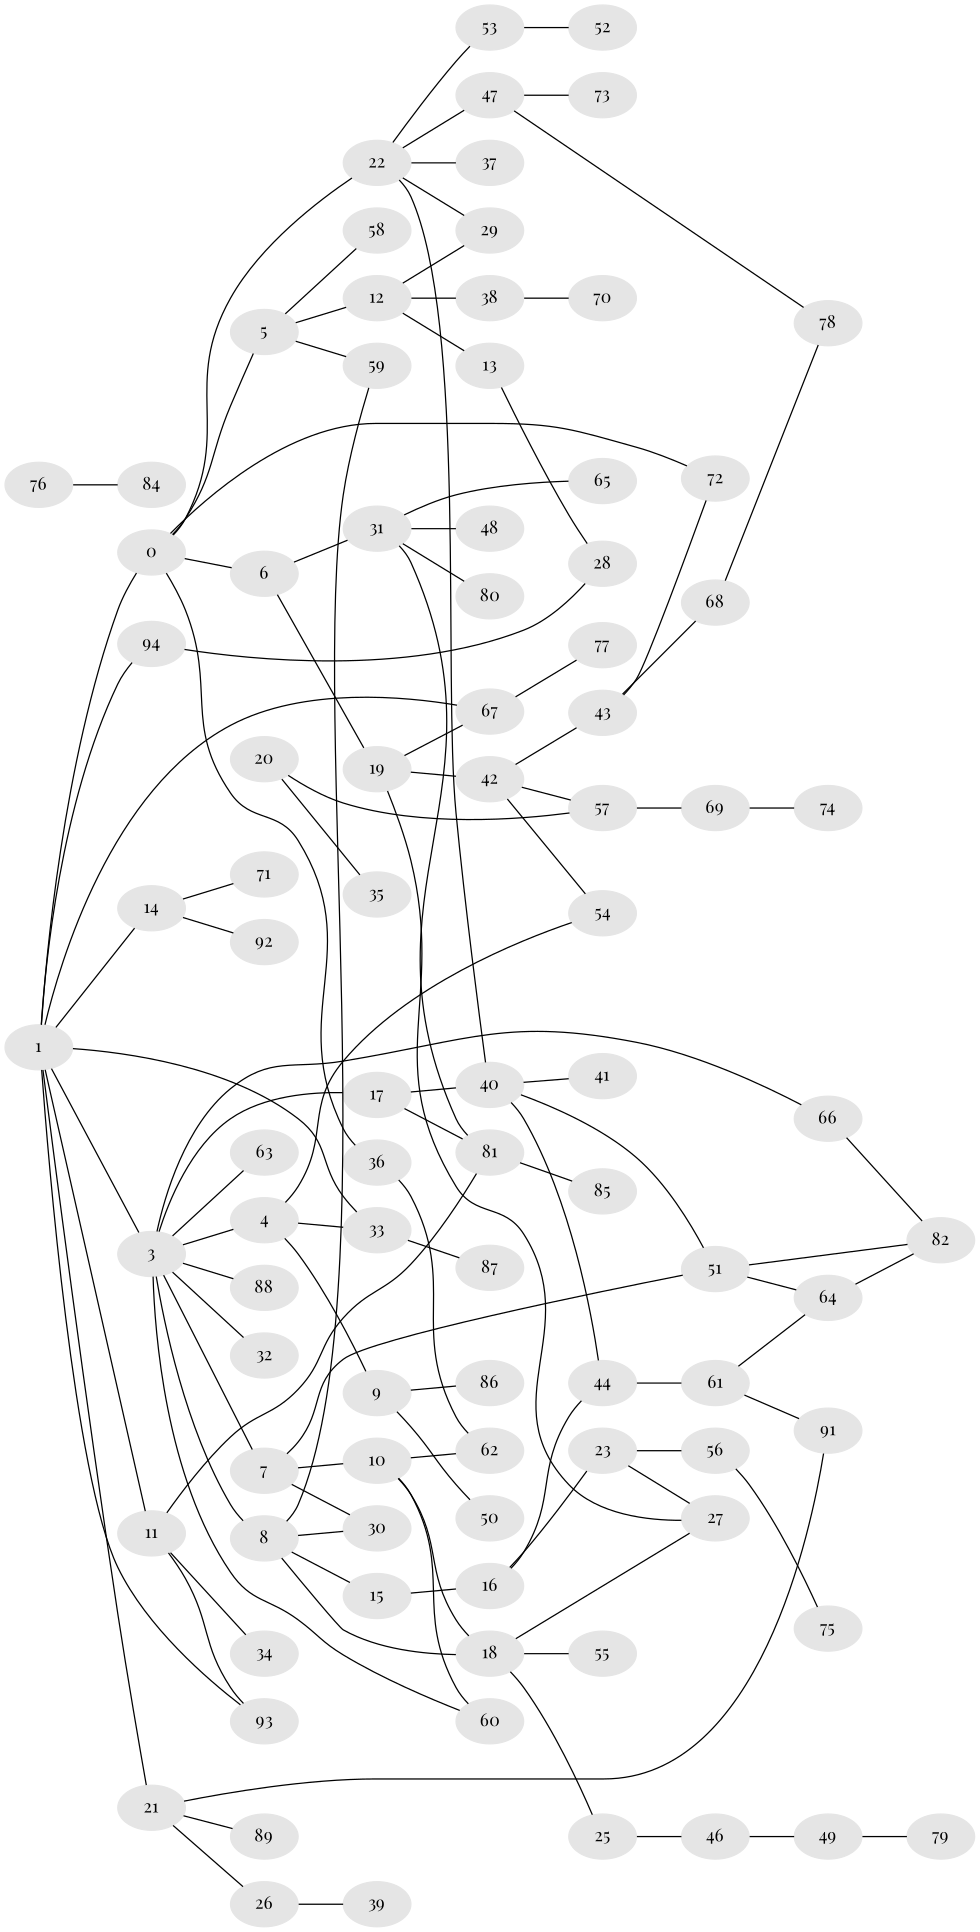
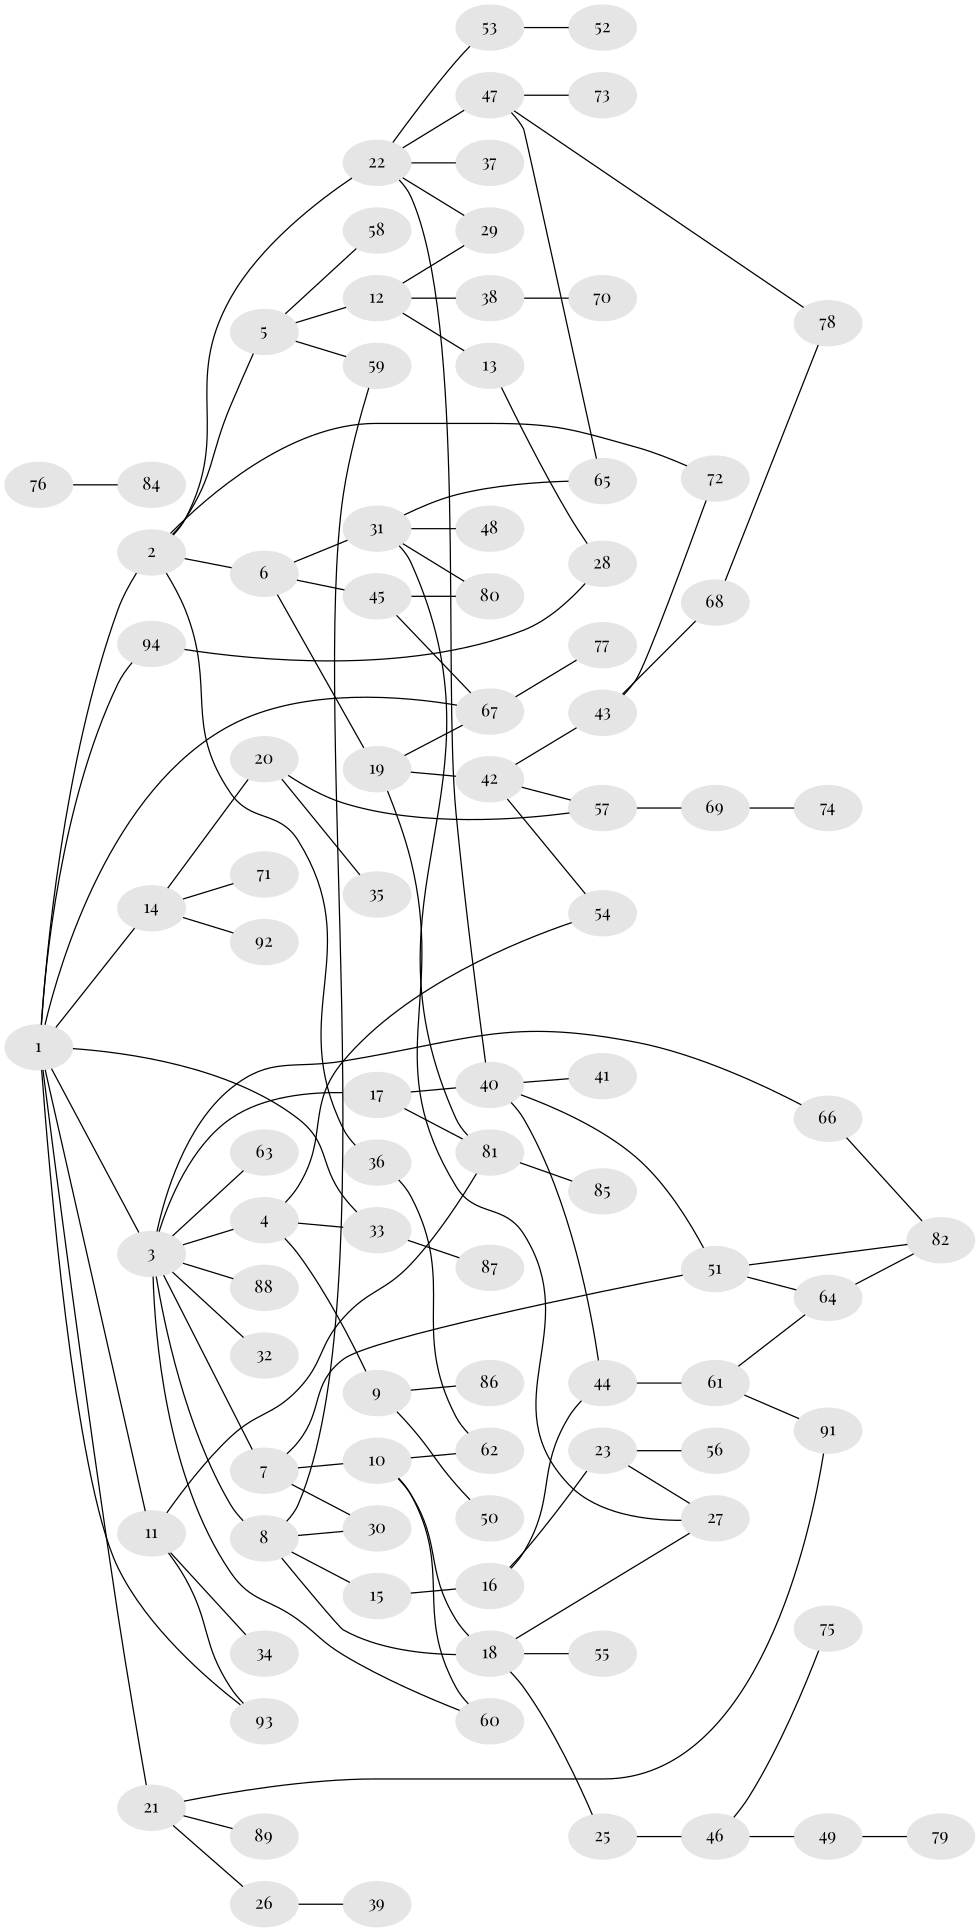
none -> (558, 284)
(152, 552) -> (152, 552)
none -> (377, 596)
none -> (208, 834)
(781, 1535) -> (782, 1737)
